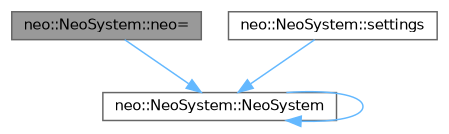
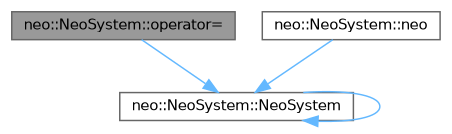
(107, 26) -> (123, 26)
(333, 26) -> (351, 26)
